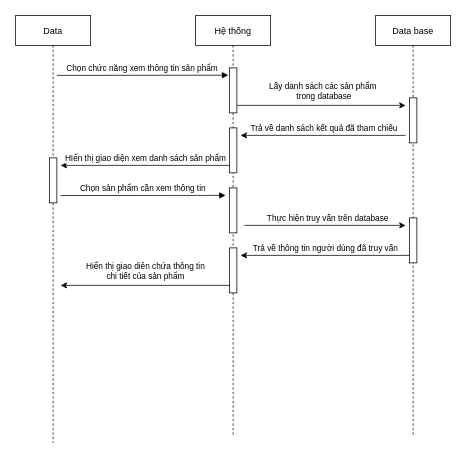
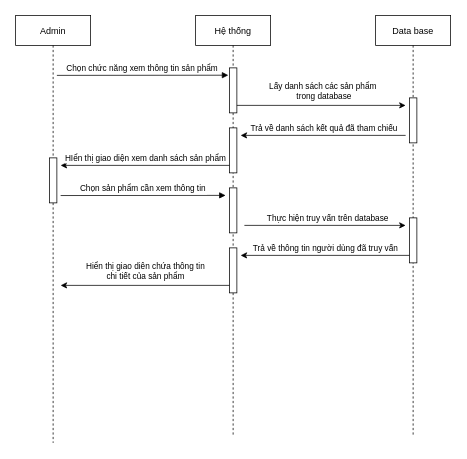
(53, 31) -> (53, 31)
